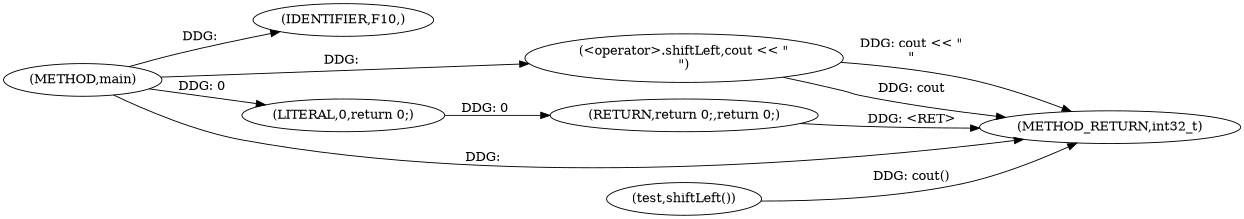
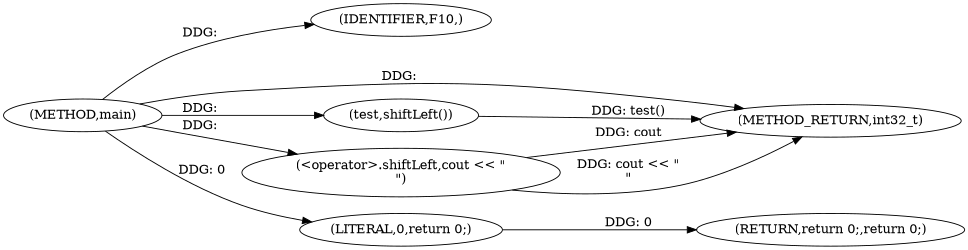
none -> (238, 115)
(885, 127) -> none
(912, 177) -> (628, 111)
